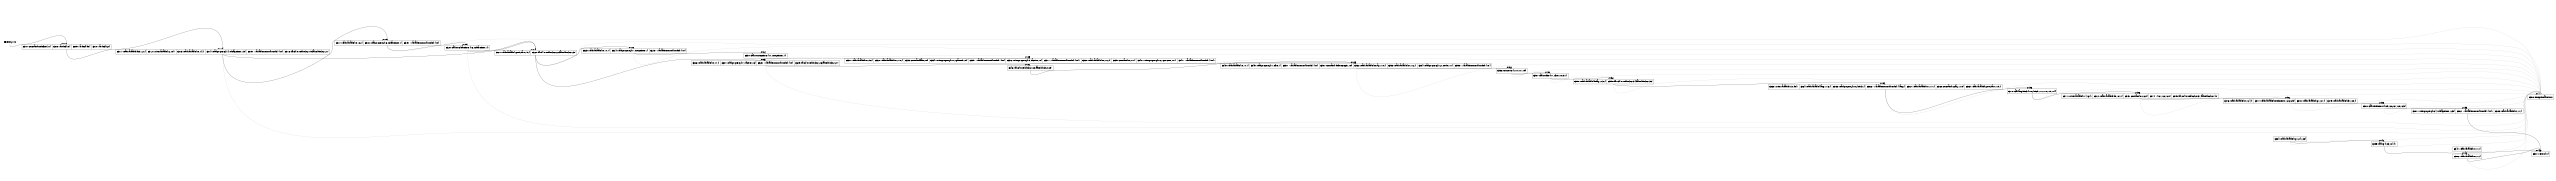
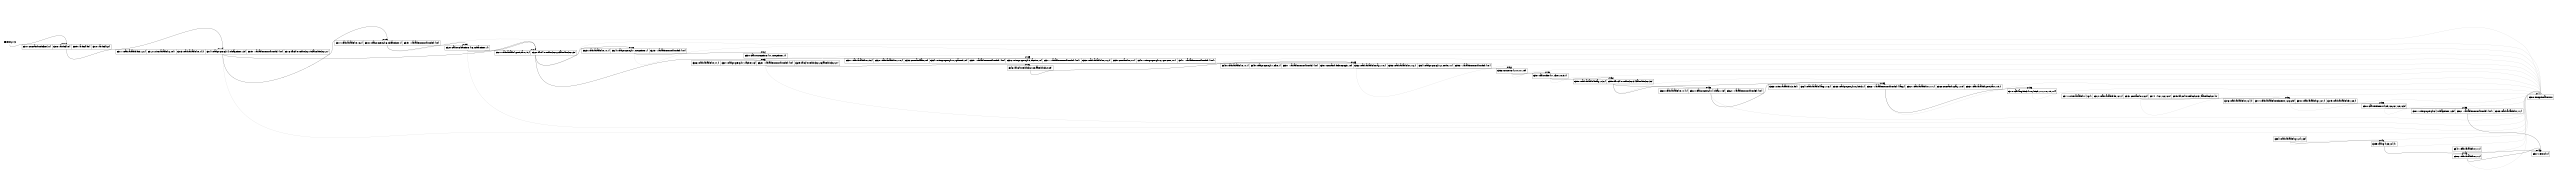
none -> (1711, 91)
(2083, 93) -> none
